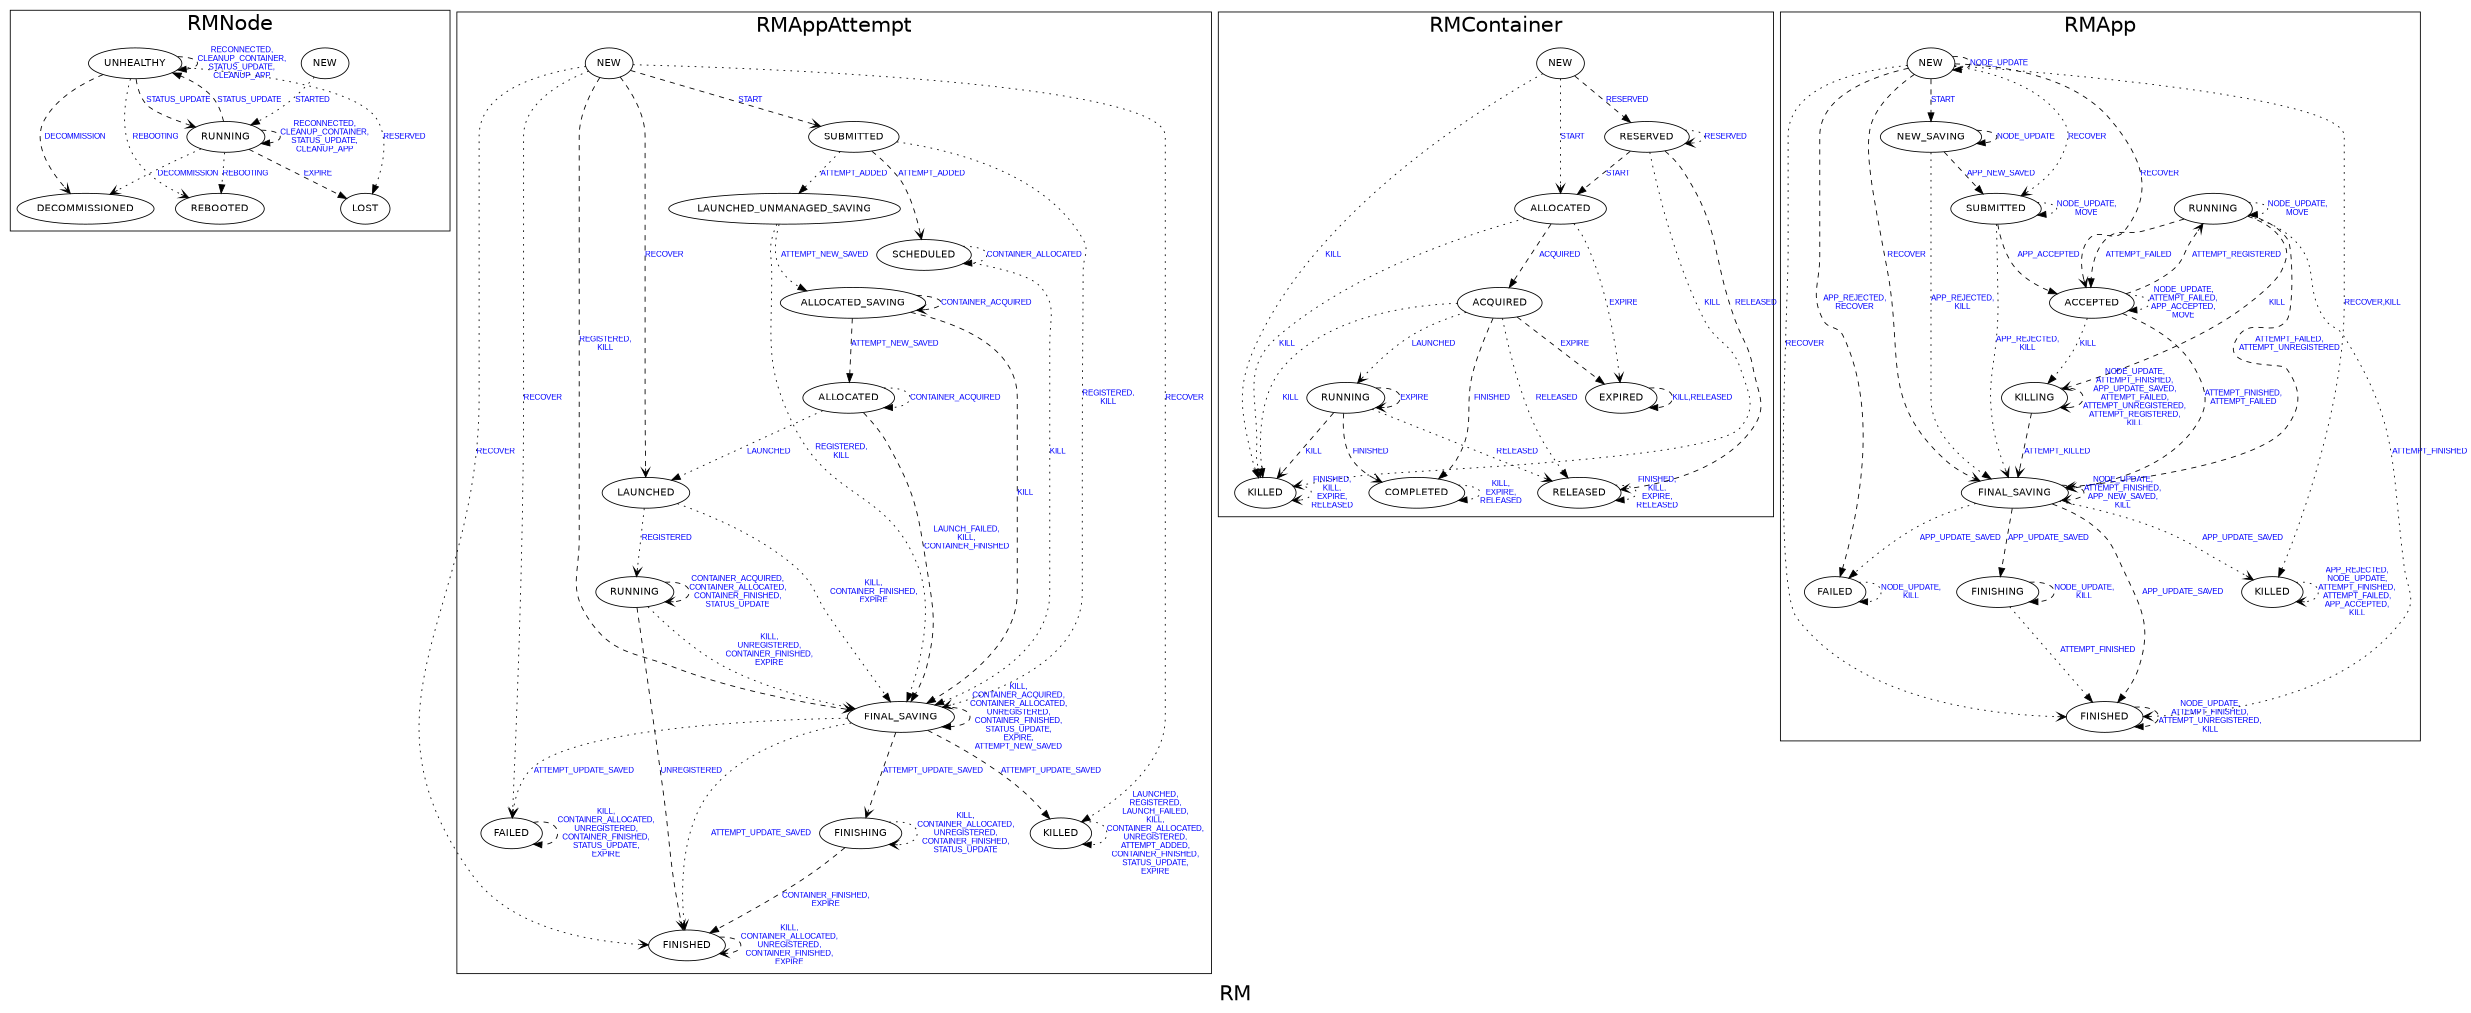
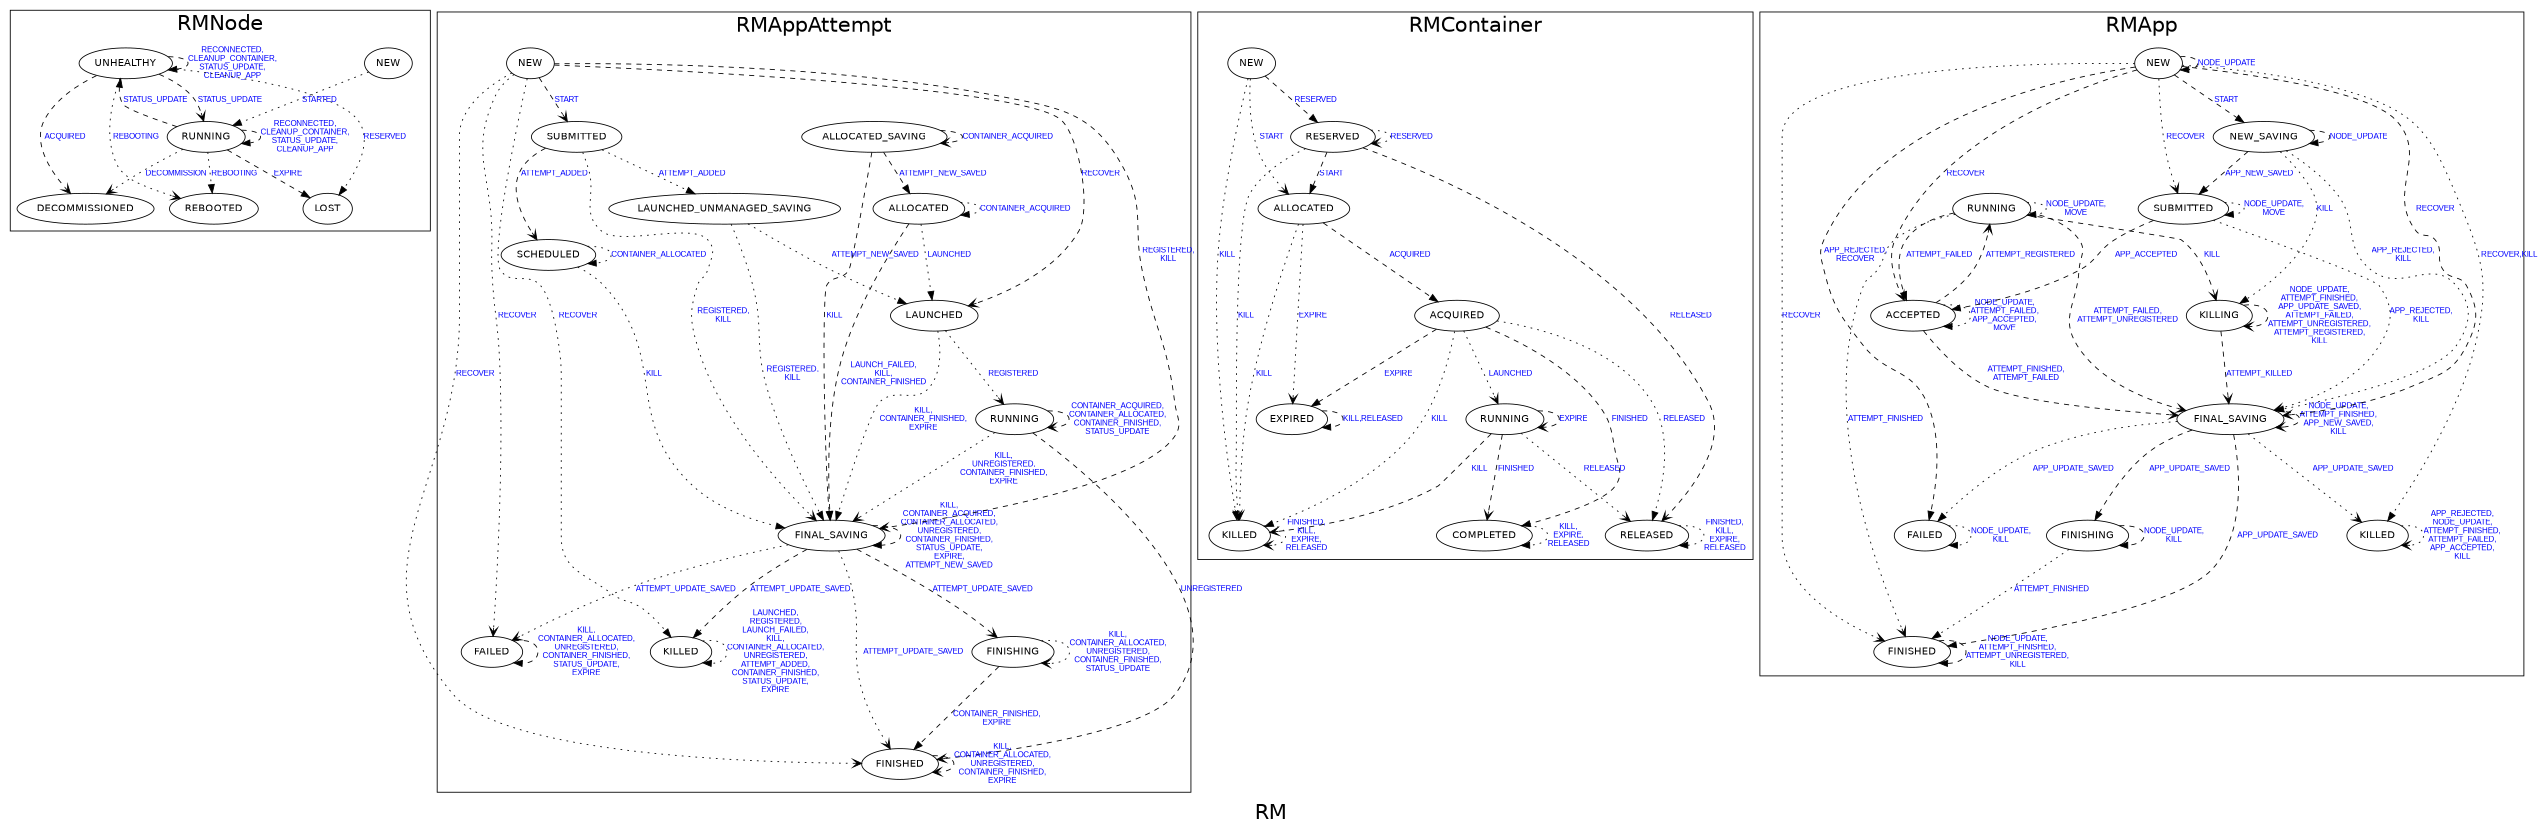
(75, 137) -> (65, 137)
(777, 260) -> (822, 265)
(2074, 350) -> (2311, 232)
